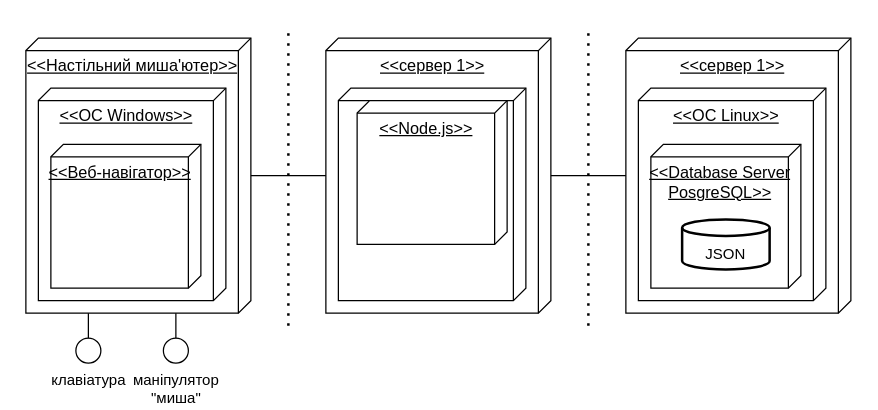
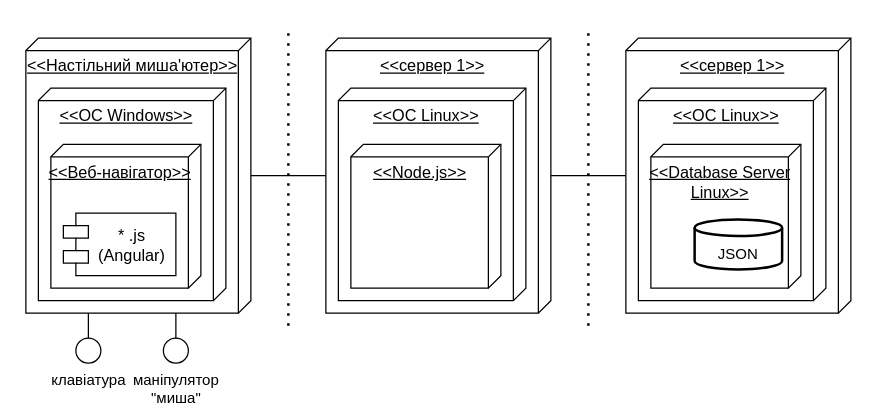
(432, 173) -> (426, 216)
(720, 183) -> (720, 183)
none -> (119, 244)
(726, 244) -> (738, 244)
